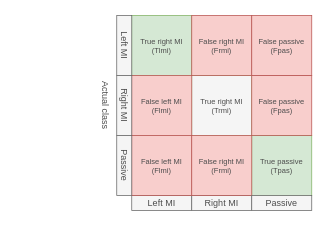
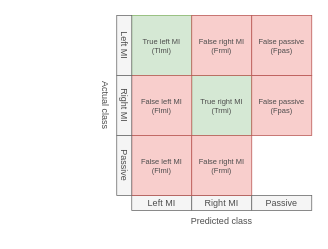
(162, 45) -> (162, 45)
(222, 105) -> (222, 105)
(282, 165) -> none
none -> (222, 222)
